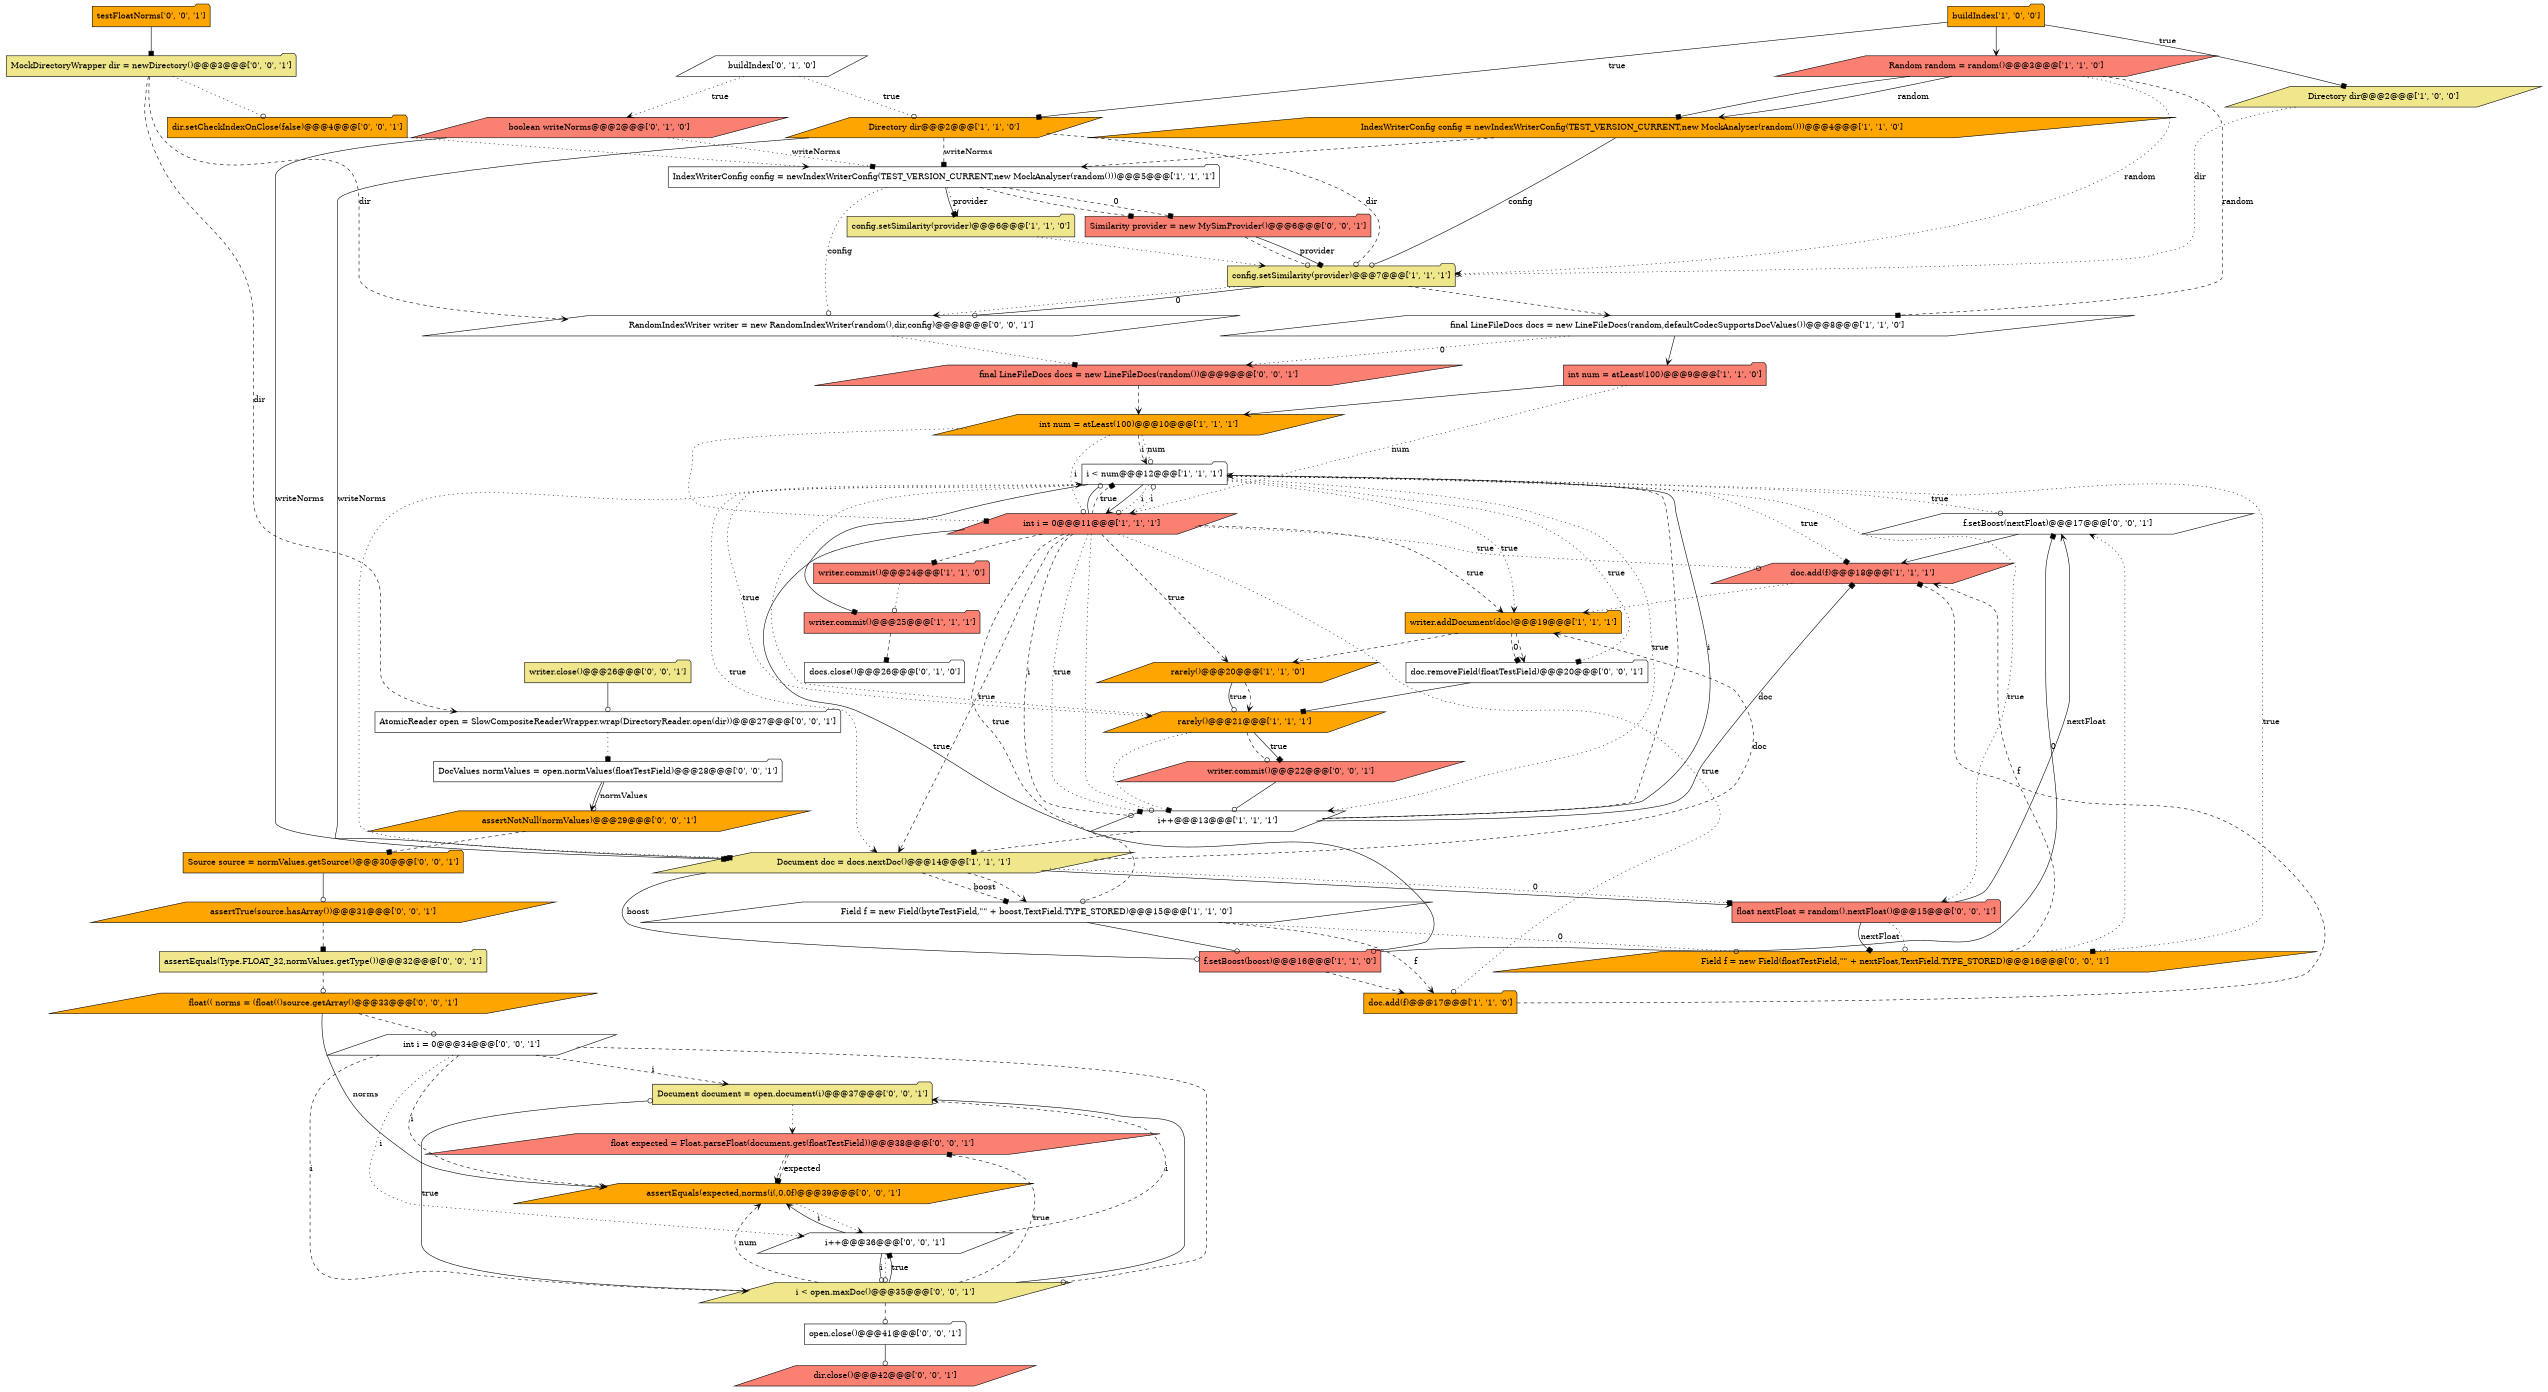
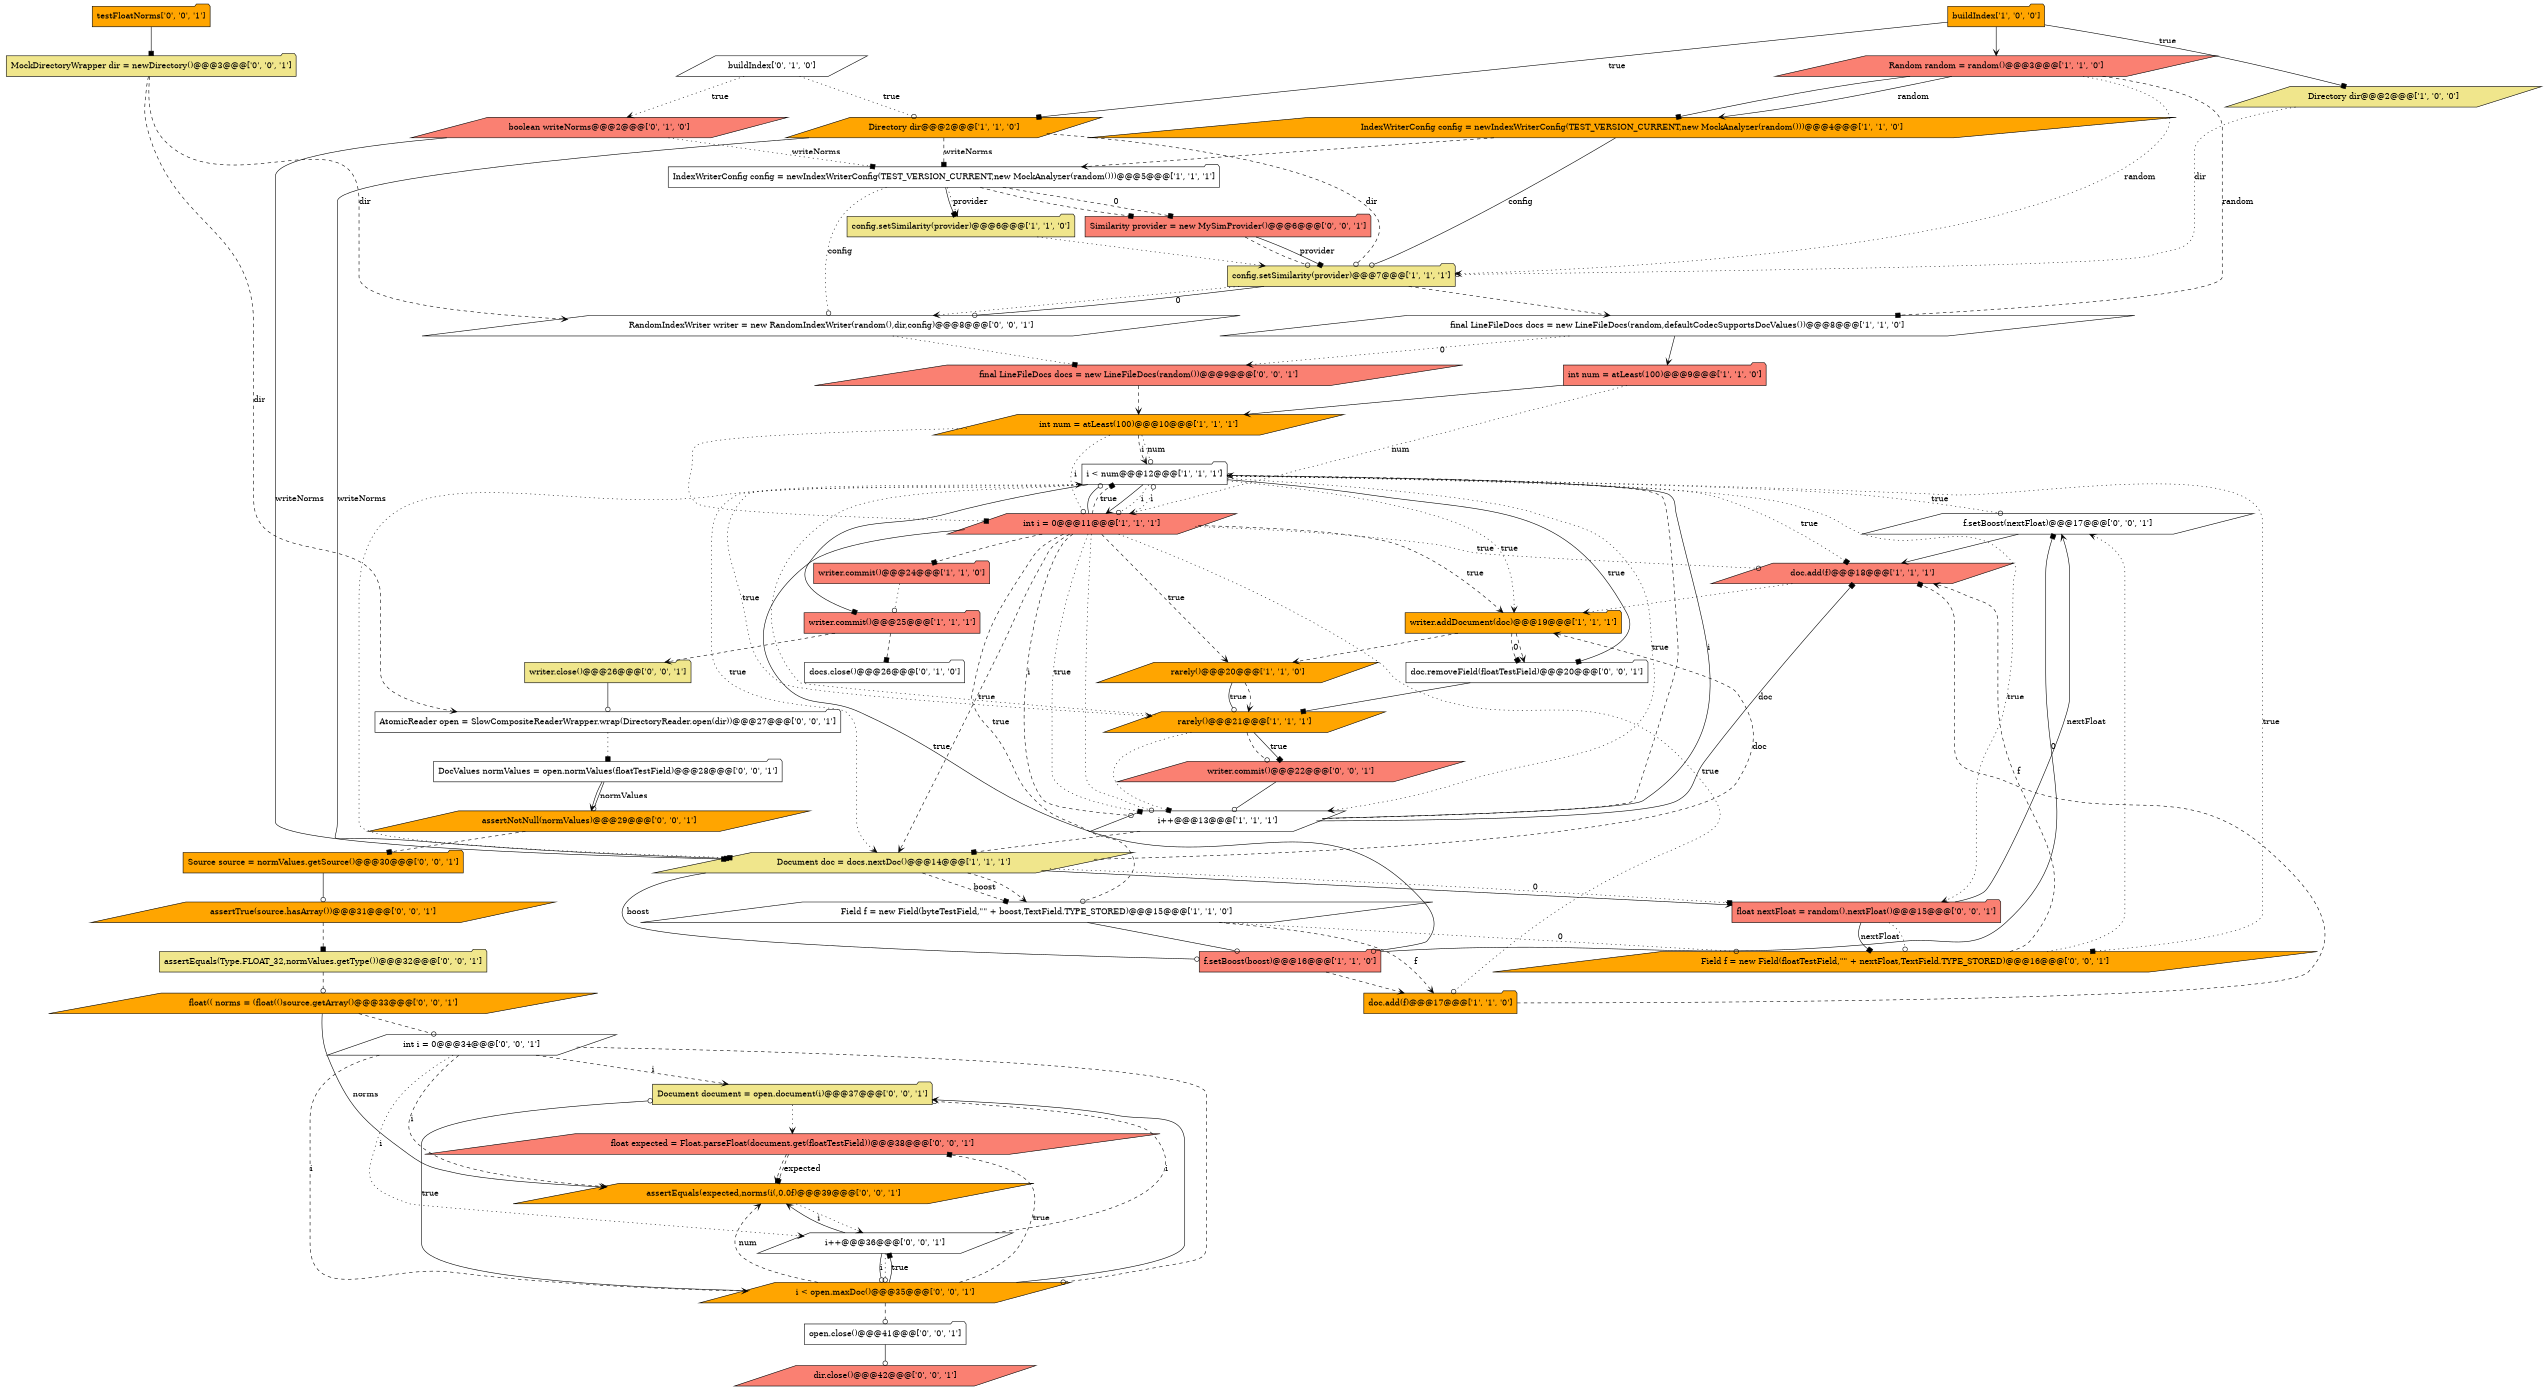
(287, 128) -> none
(1484, 510) -> (1484, 510)
none -> (757, 647)
(885, 1293) -> (885, 1293)
